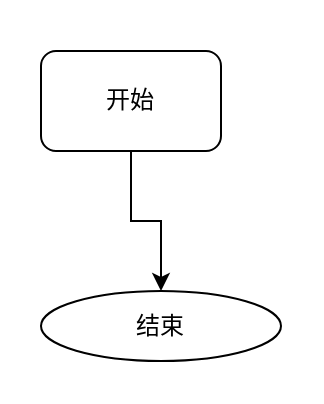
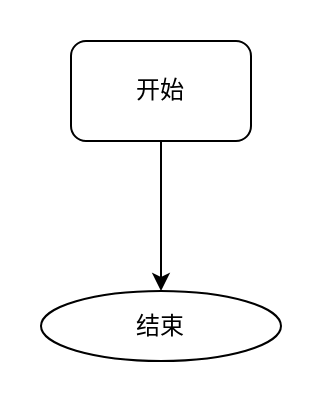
(131, 101) -> (161, 91)
